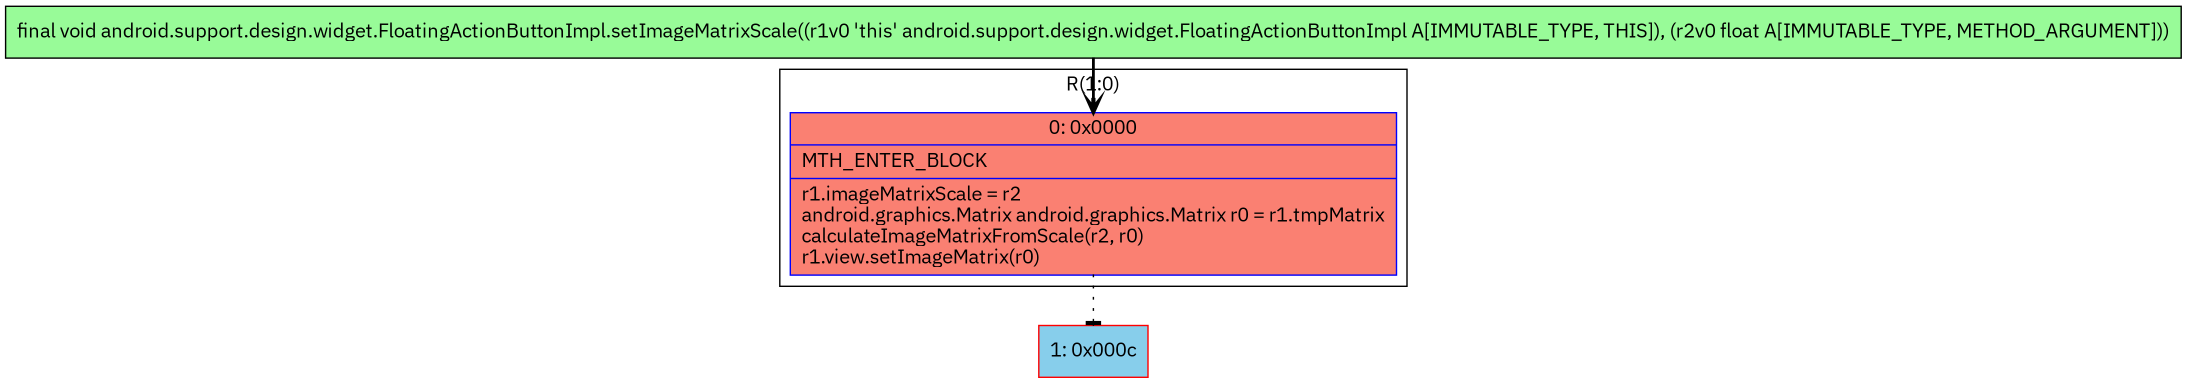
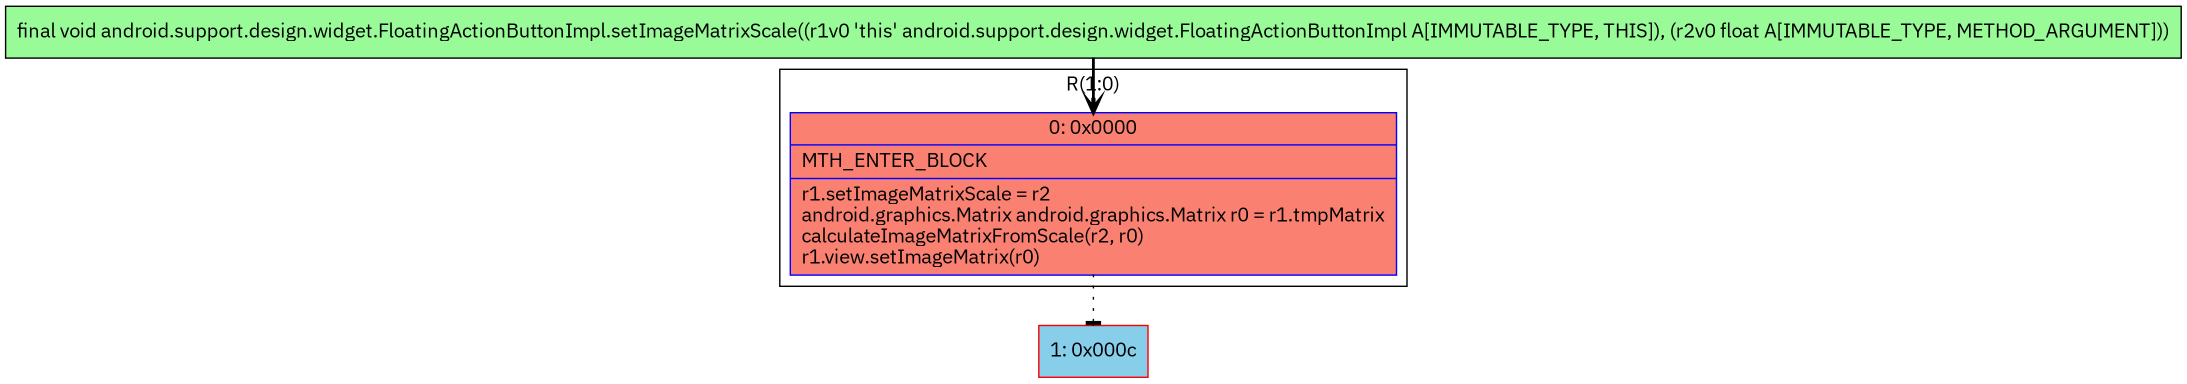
(911, 195) -> (926, 195)
